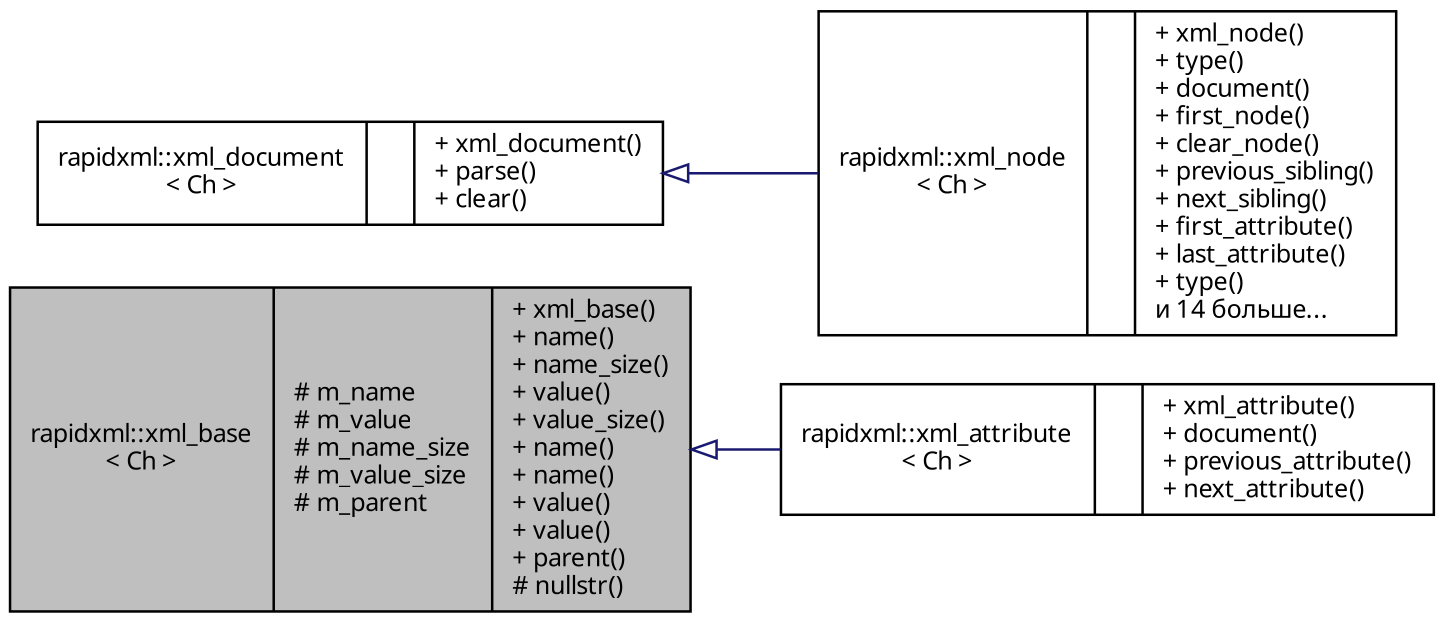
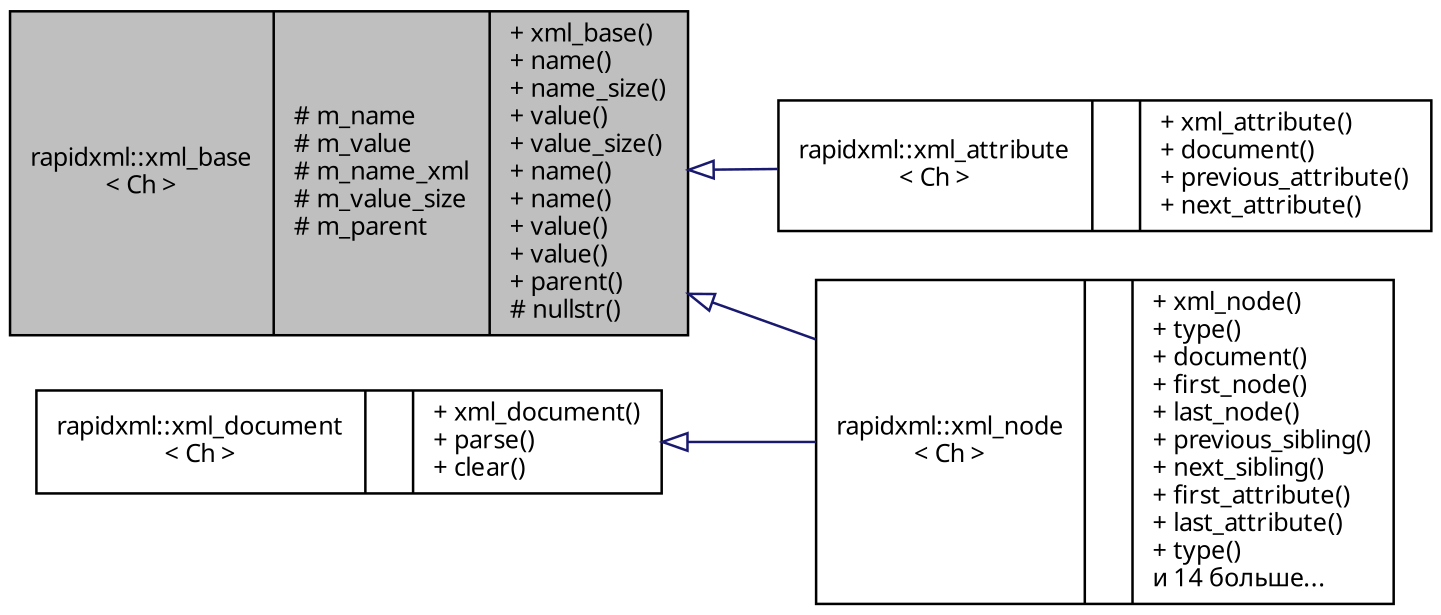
(1238, 144) -> (1227, 413)
none -> (764, 321)
(383, 448) -> (382, 172)
